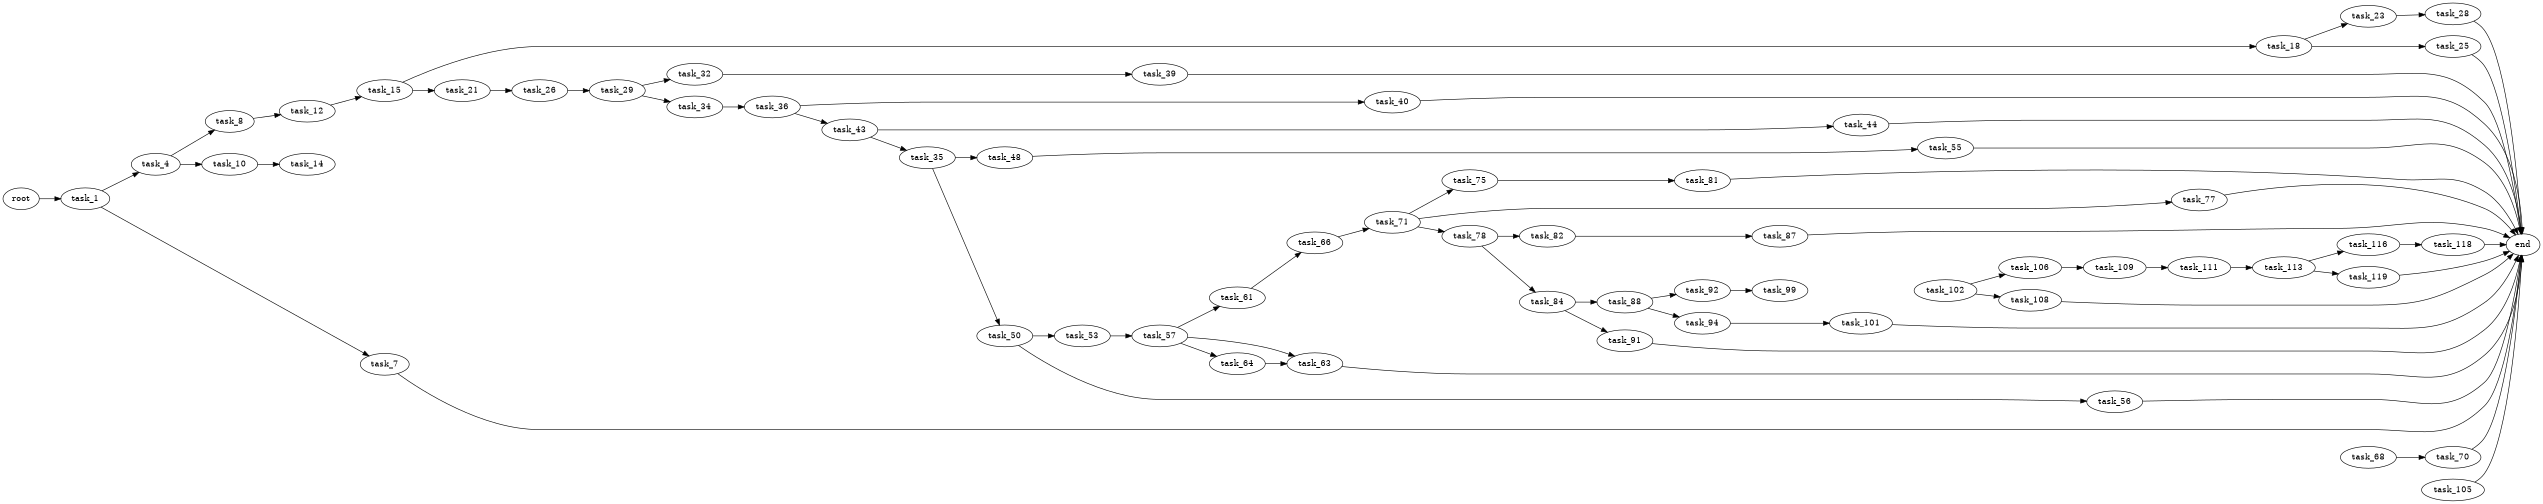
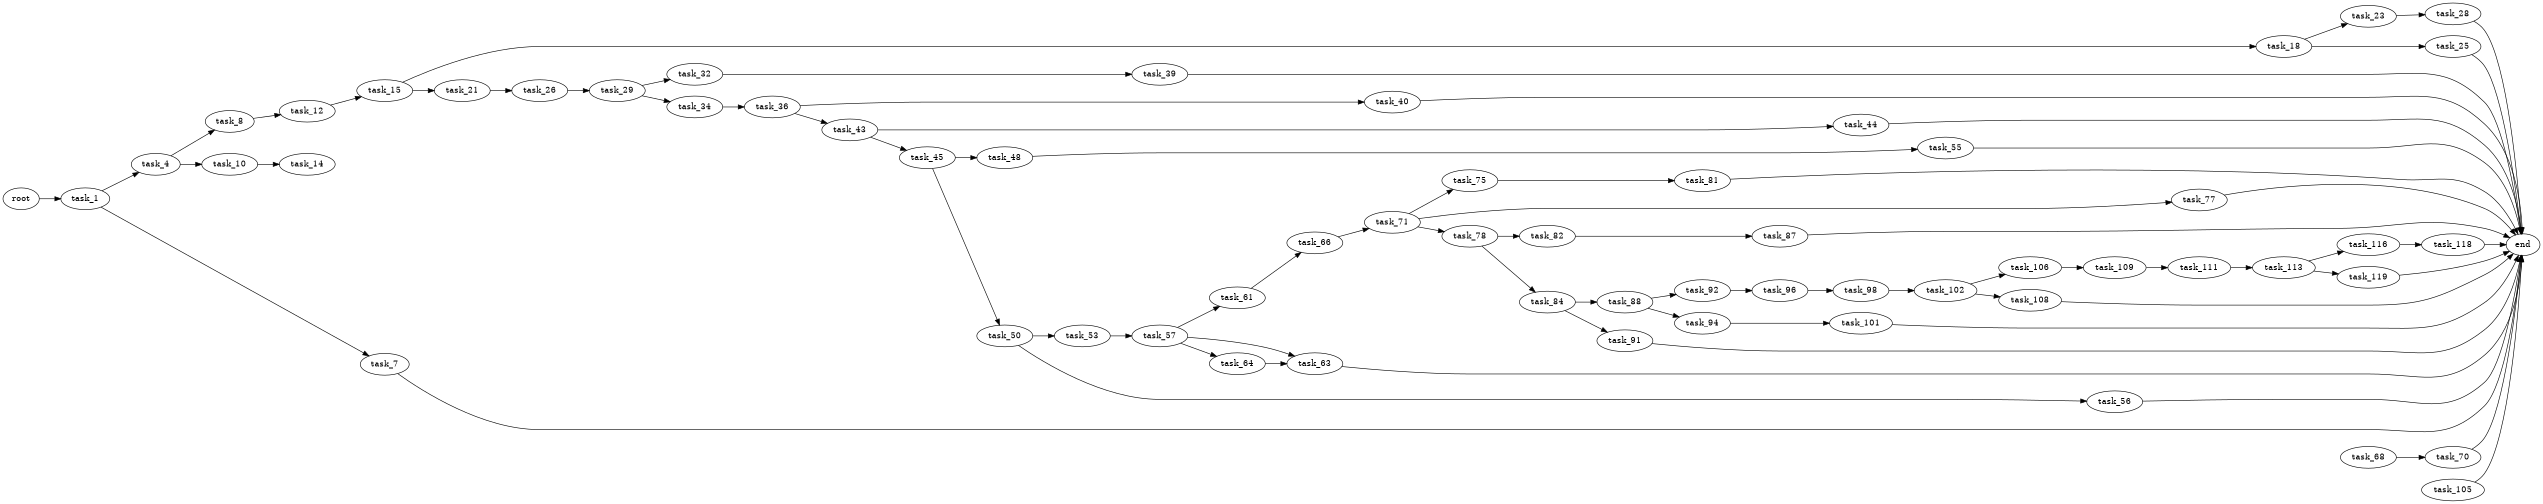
(927, 158) -> (927, 158)
(1780, 291) -> (1780, 291)
none -> (1861, 291)
